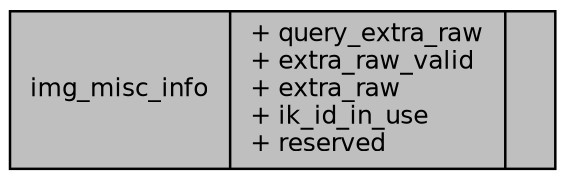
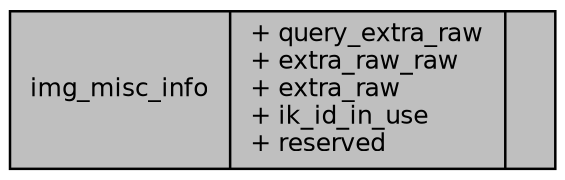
(363, 61) -> (355, 61)
